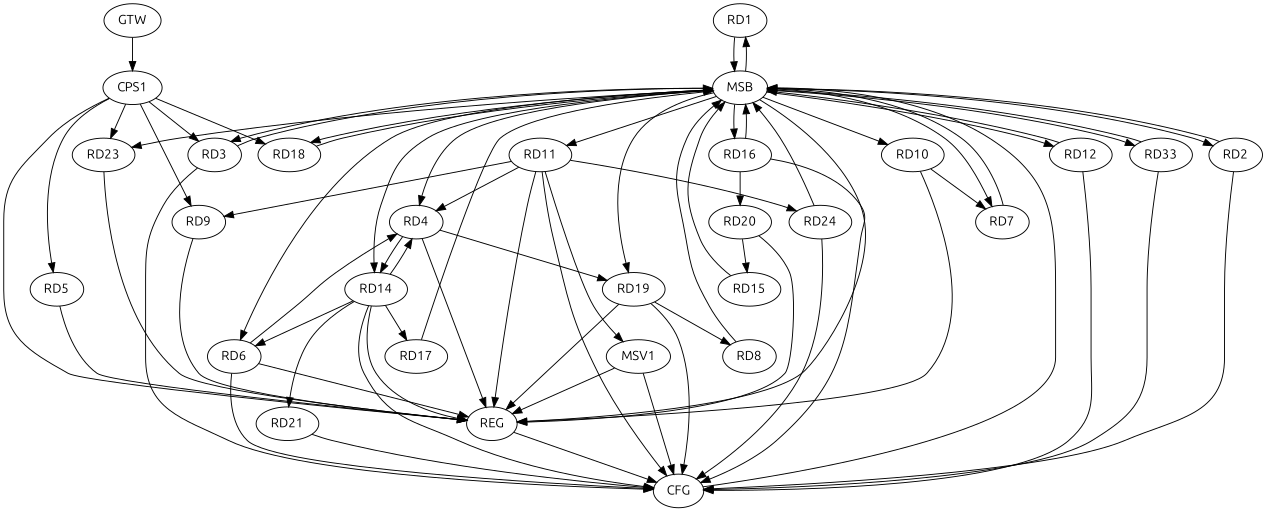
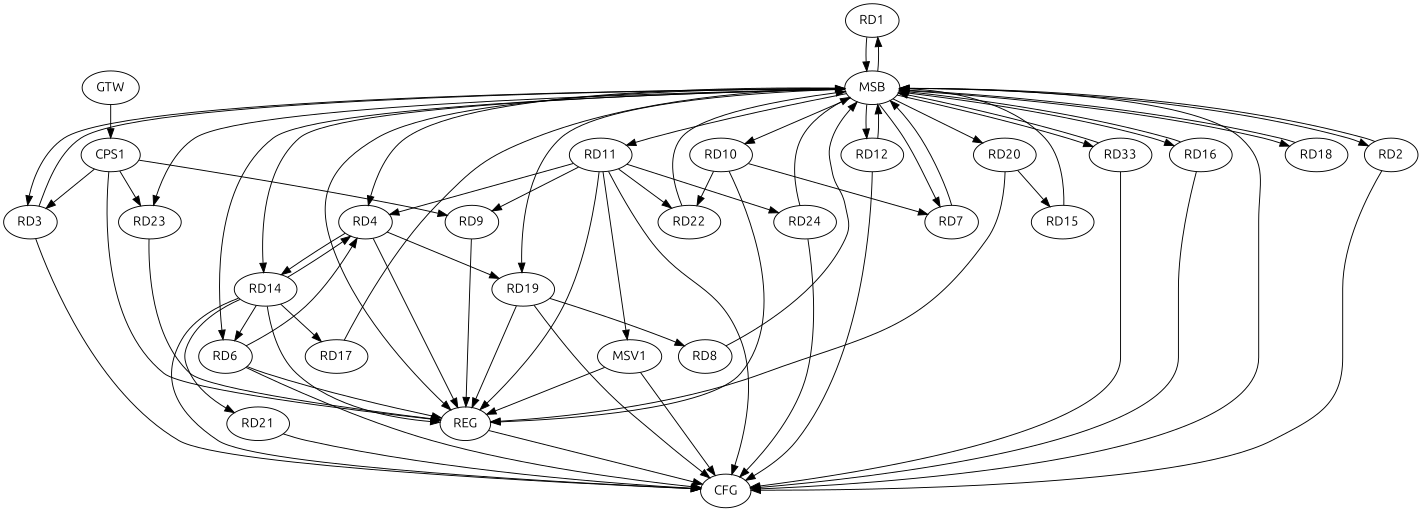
(206, 119) -> none
(740, 184) -> (934, 119)
none -> (689, 222)
(57, 289) -> none
